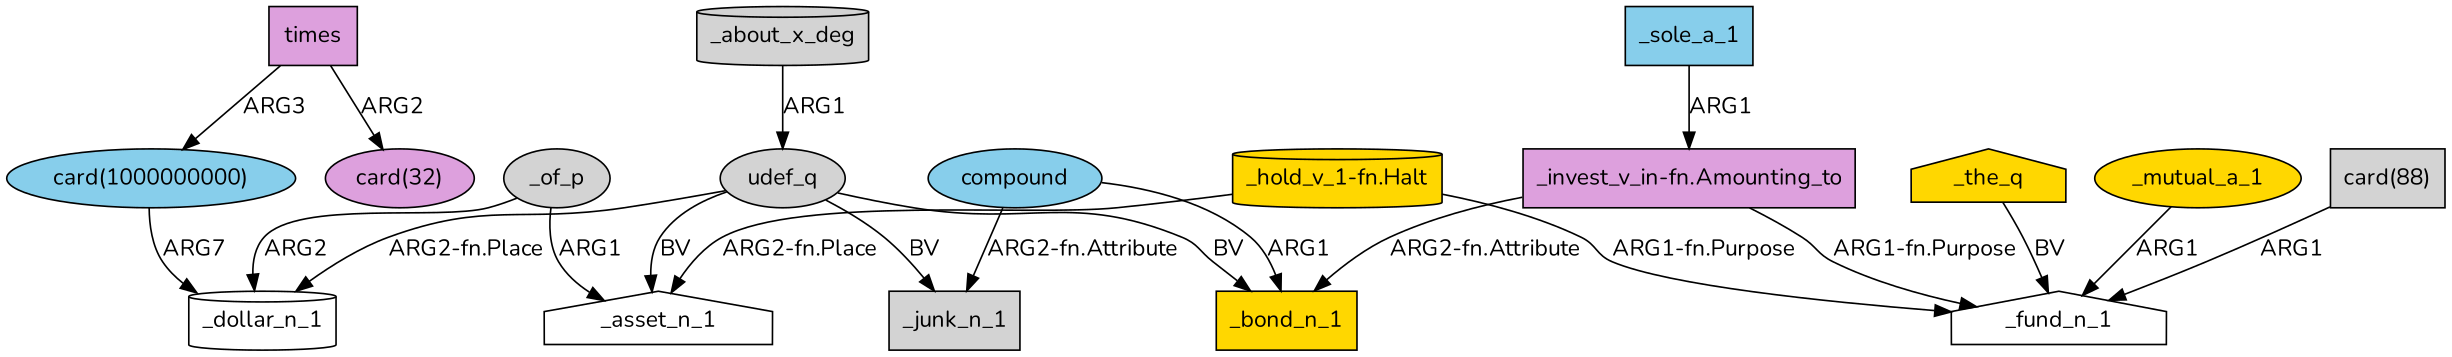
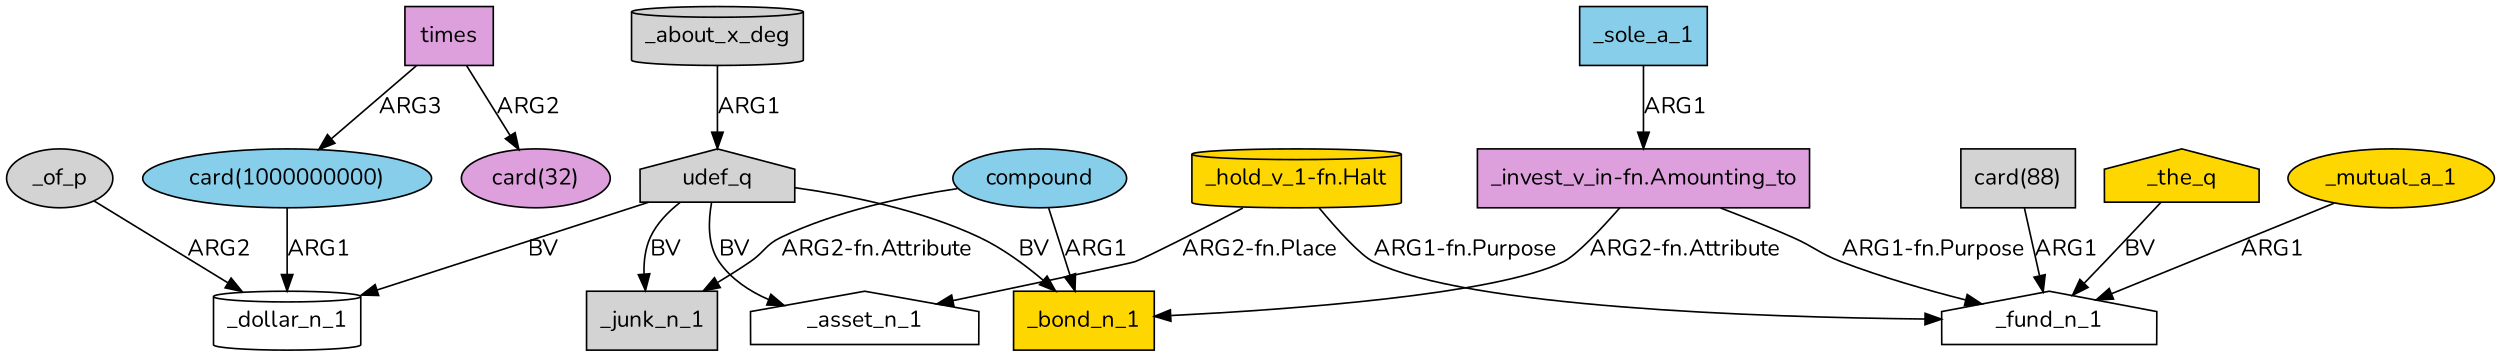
(783, 178) -> (717, 178)
(195, 250) -> (319, 250)
(466, 250) -> (543, 250)
(556, 256) -> none
